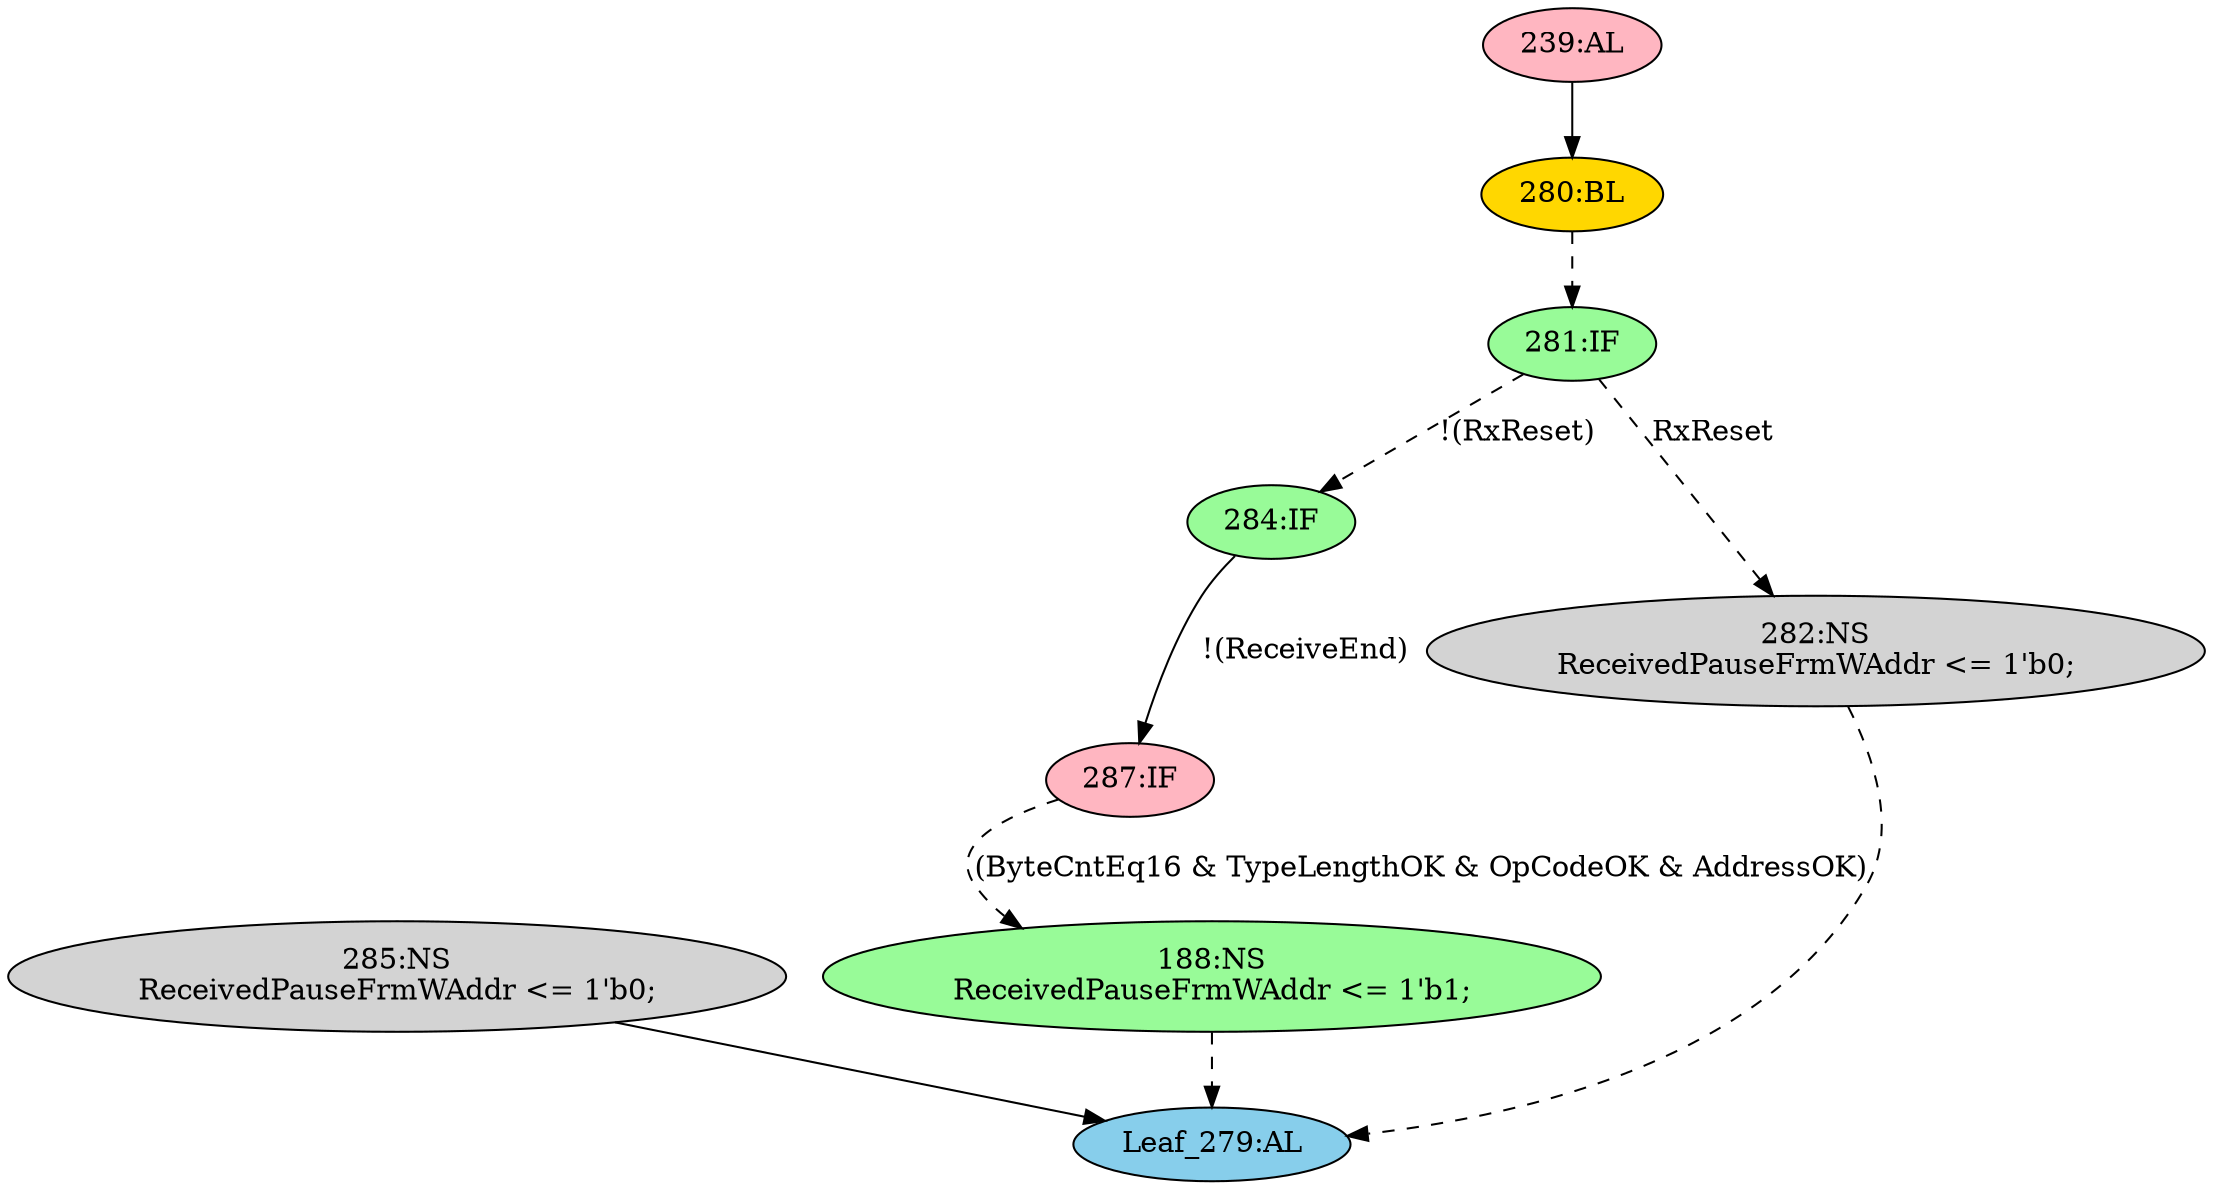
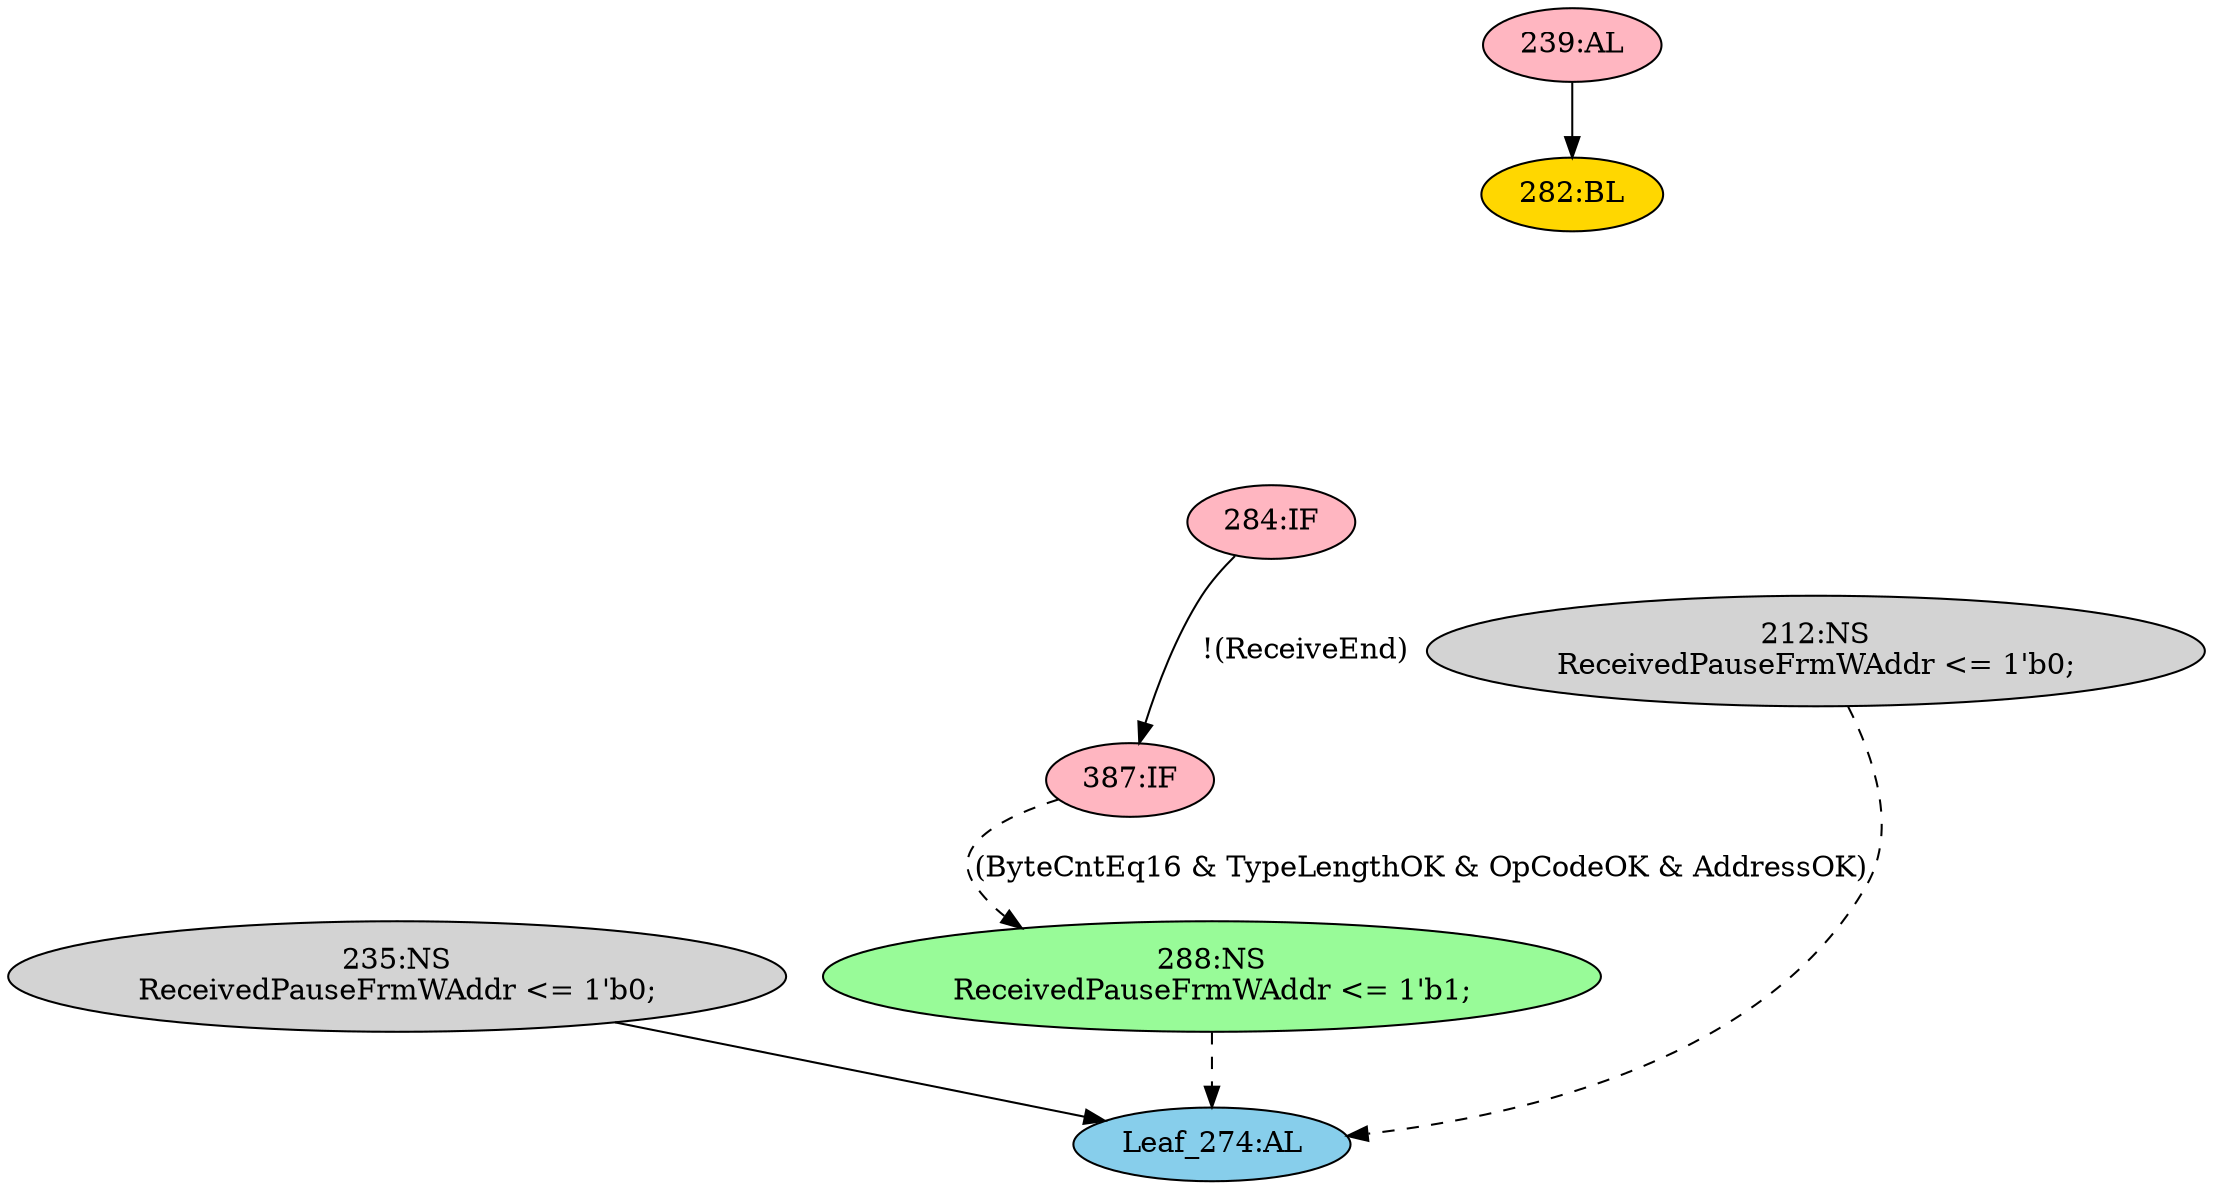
(1572, 194) -> (1572, 194)
(1572, 344) -> none
(1271, 522) -> (1271, 522)
(1816, 651) -> (1816, 651)
(1130, 780) -> (1130, 780)
(397, 977) -> (397, 977)
(1212, 977) -> (1212, 977)
(1212, 1144) -> (1212, 1144)
